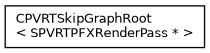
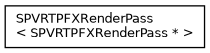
(105, 27) -> (105, 27)
